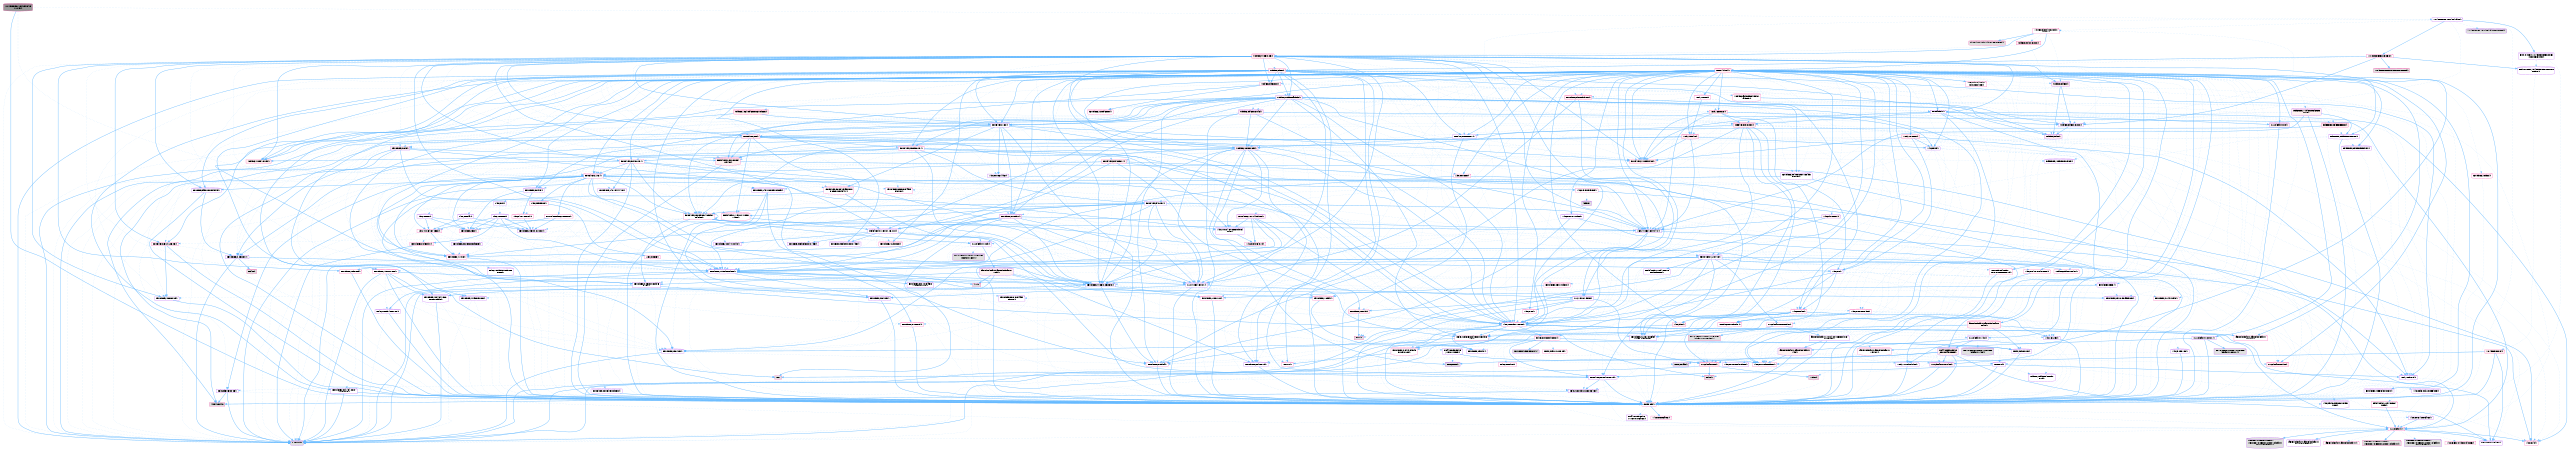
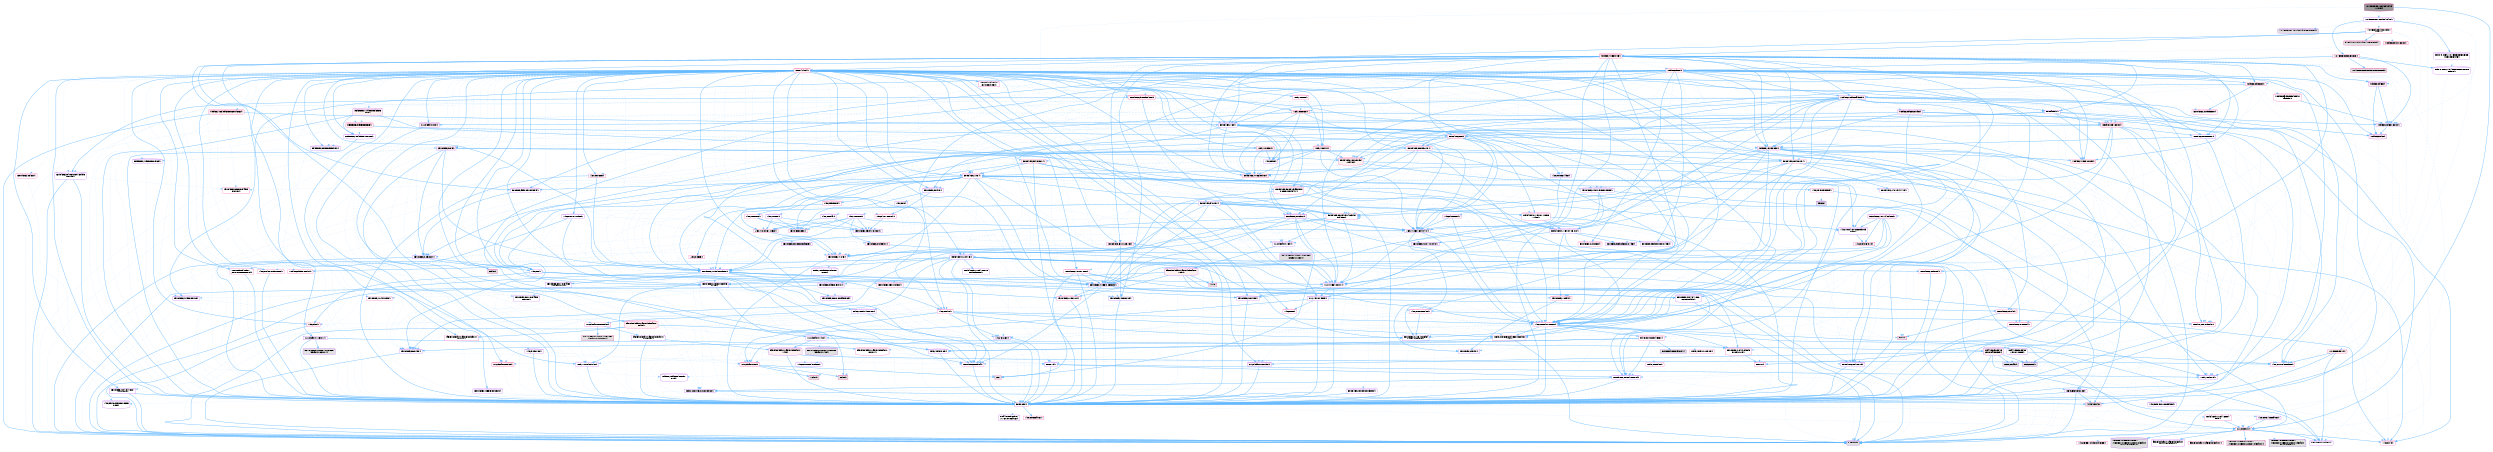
(559, 216) -> (753, 216)
(2107, 285) -> (831, 285)
(1829, 338) -> (648, 338)
(834, 401) -> (1548, 403)
